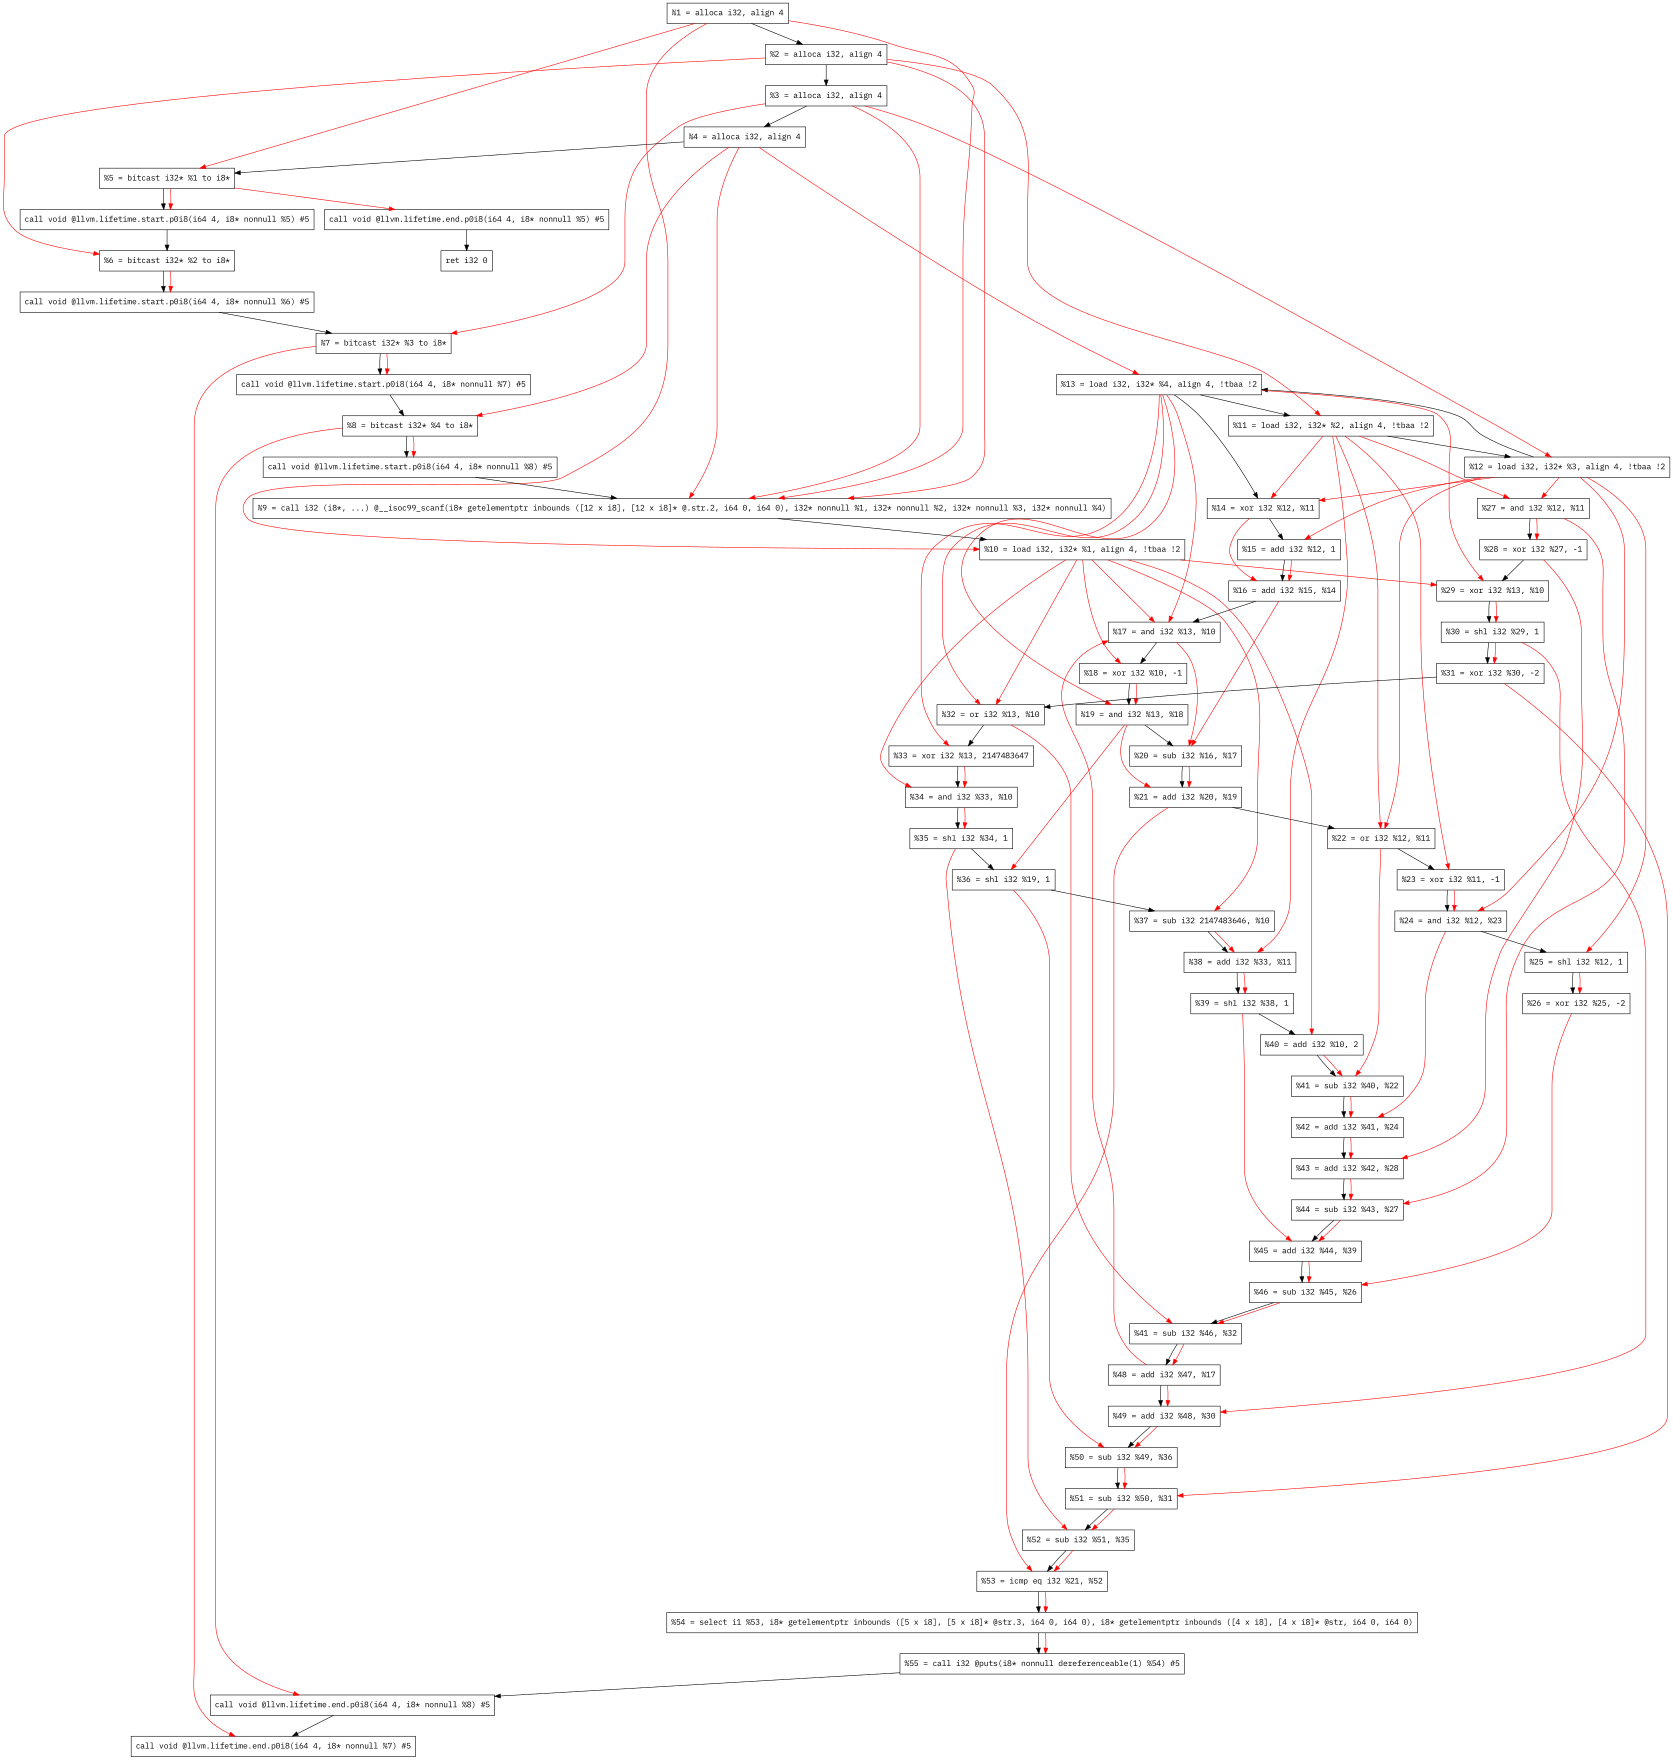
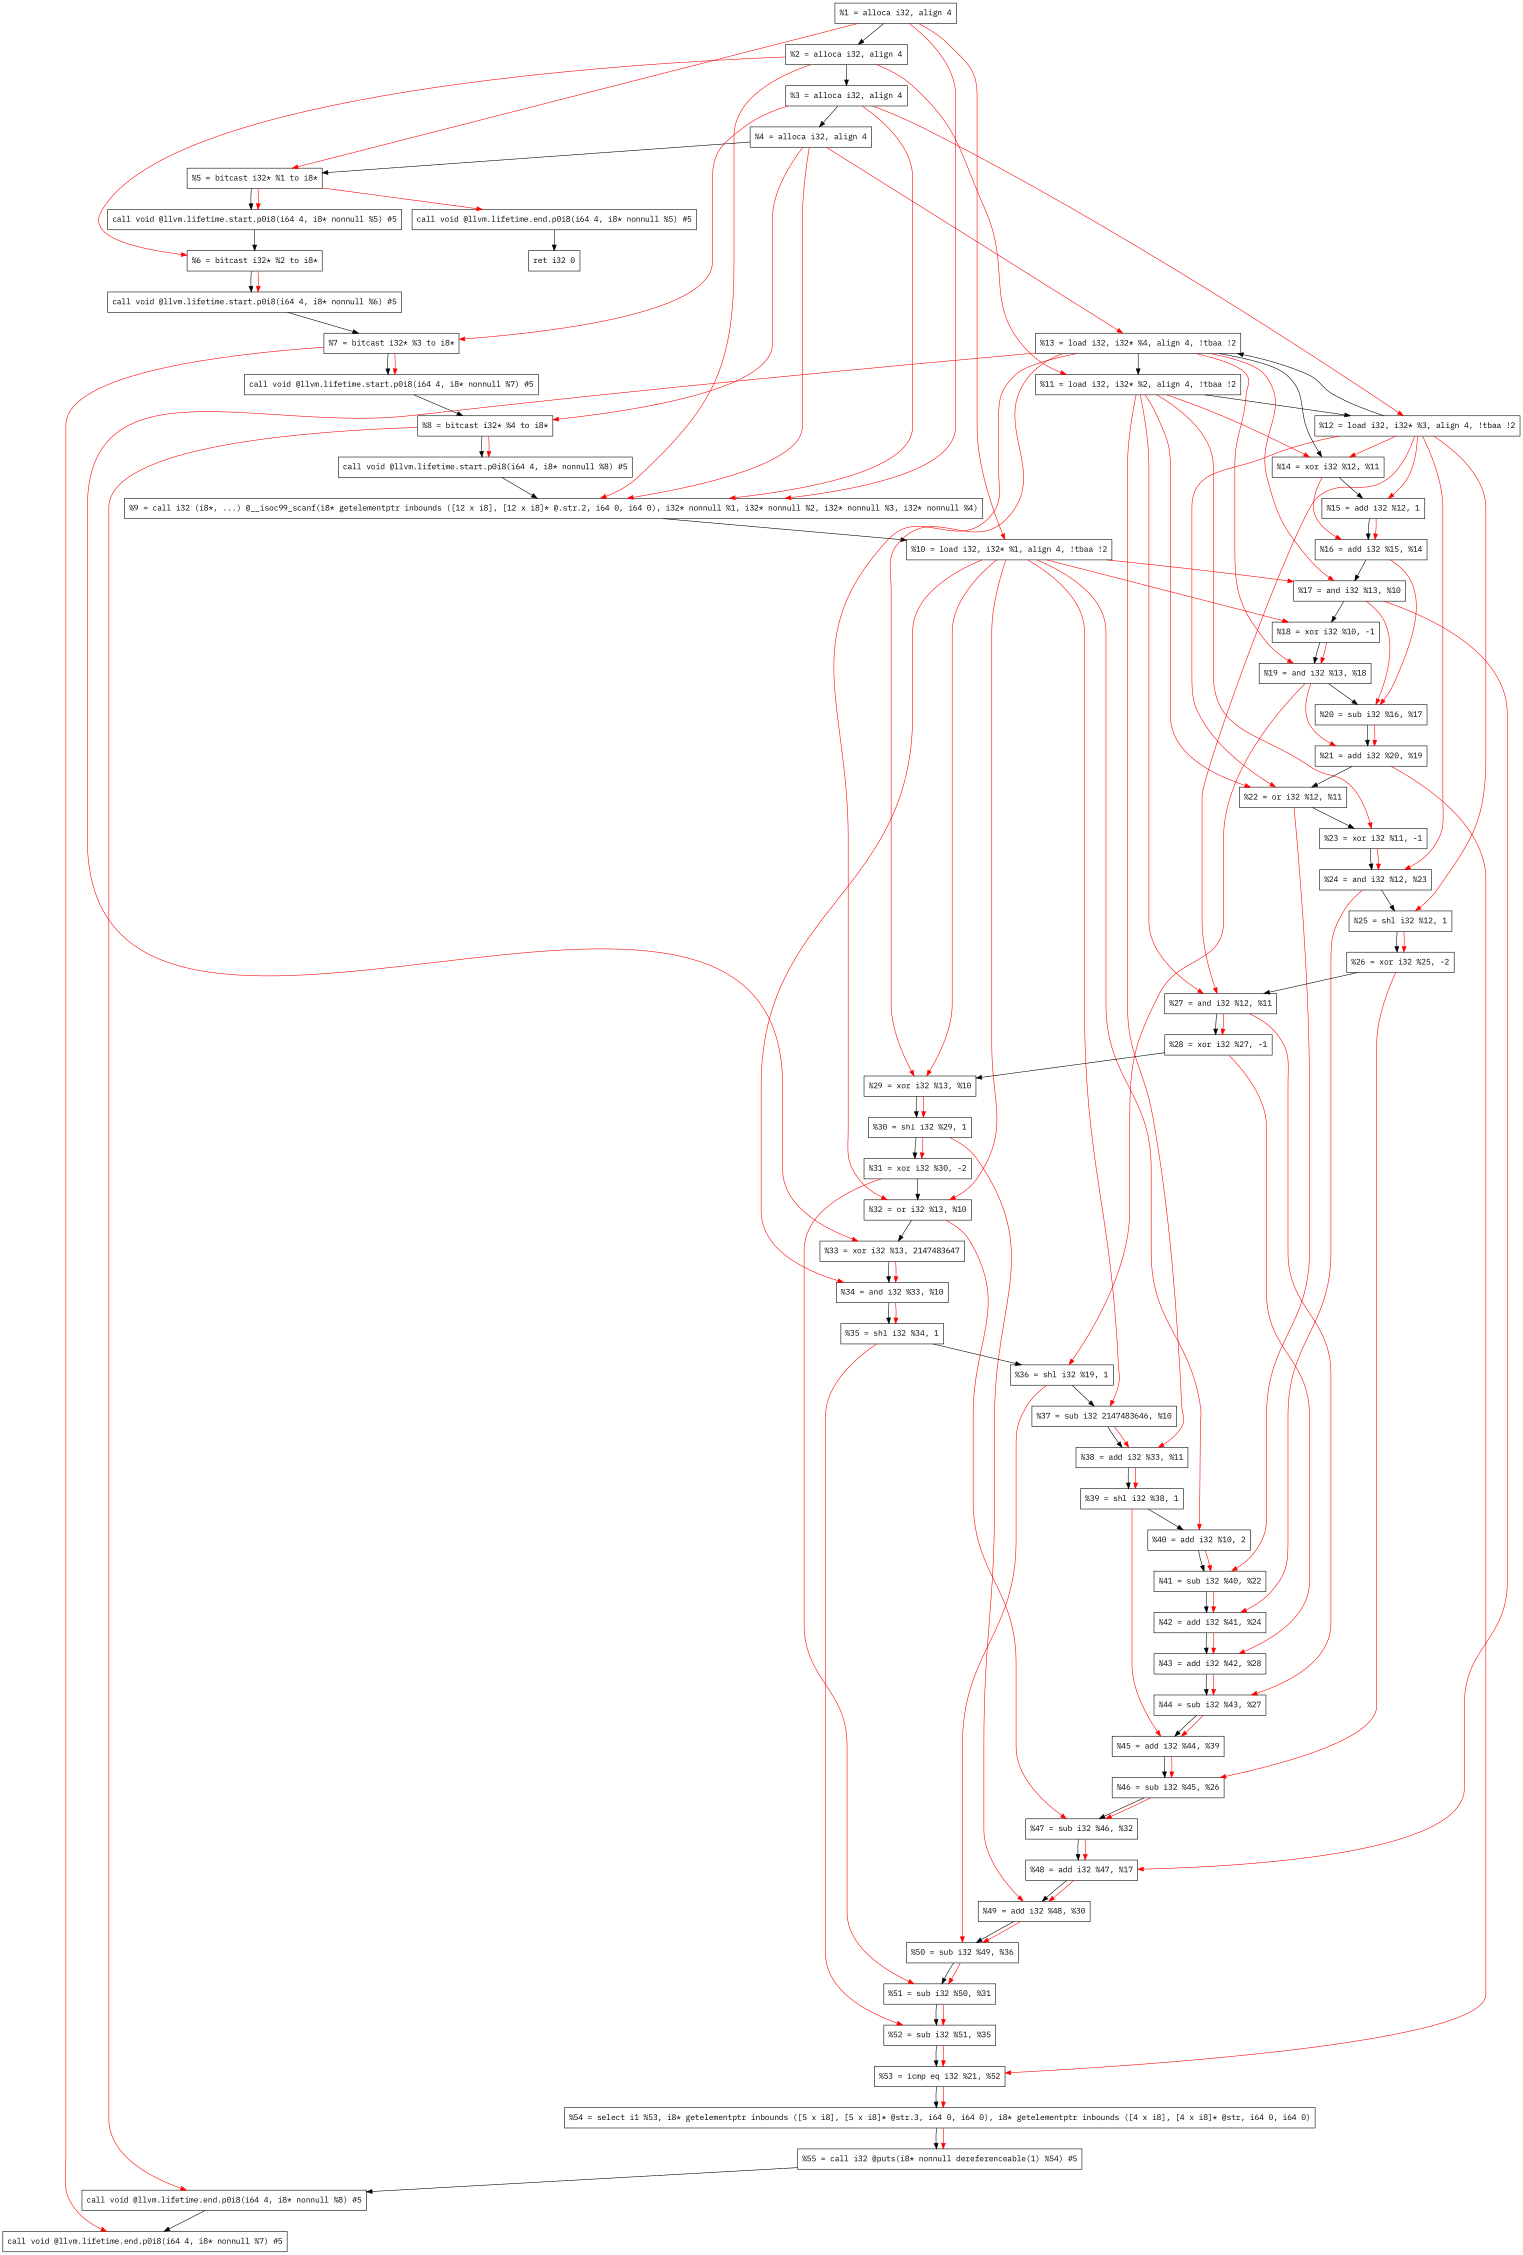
none -> (1313, 982)
(1092, 999) -> (1507, 1340)
(1186, 1334) -> (1082, 1829)
